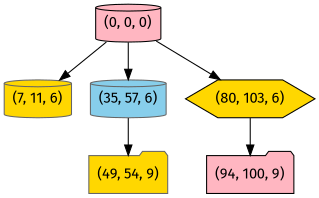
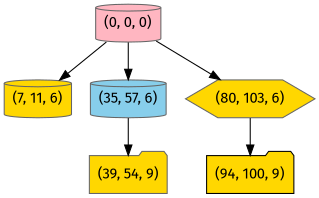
(128, 23) -> (128, 23)
(250, 99) -> (250, 99)
(128, 175) -> (128, 175)
(250, 175) -> (250, 175)
